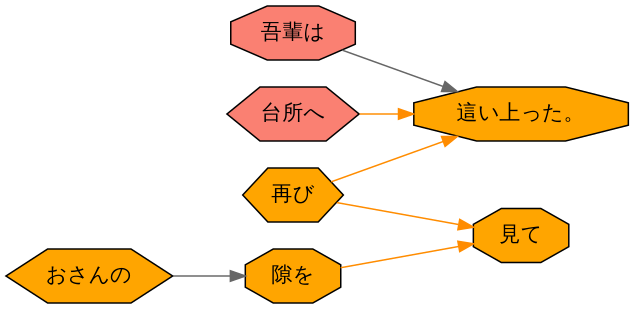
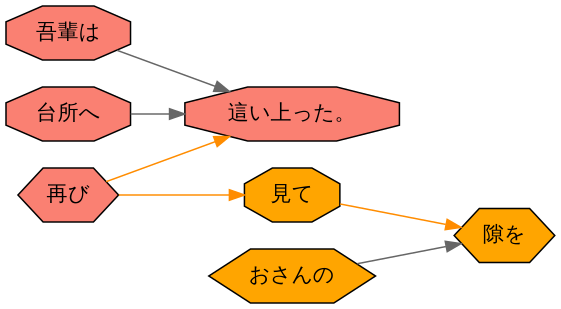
(293, 114) -> (68, 114)
(379, 114) -> (150, 114)
(521, 114) -> (292, 114)
(293, 195) -> (68, 195)
(400, 257) -> (393, 214)
(293, 276) -> (504, 236)
